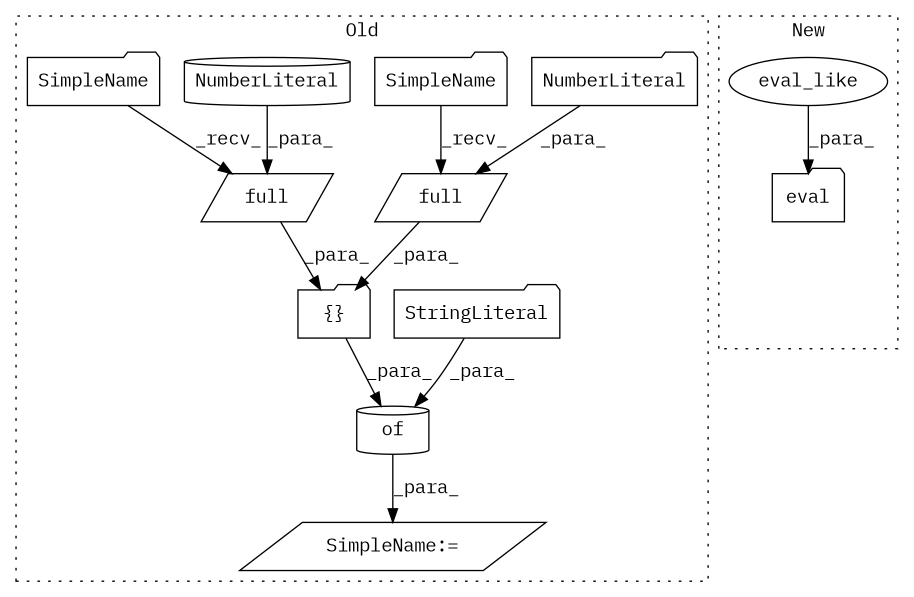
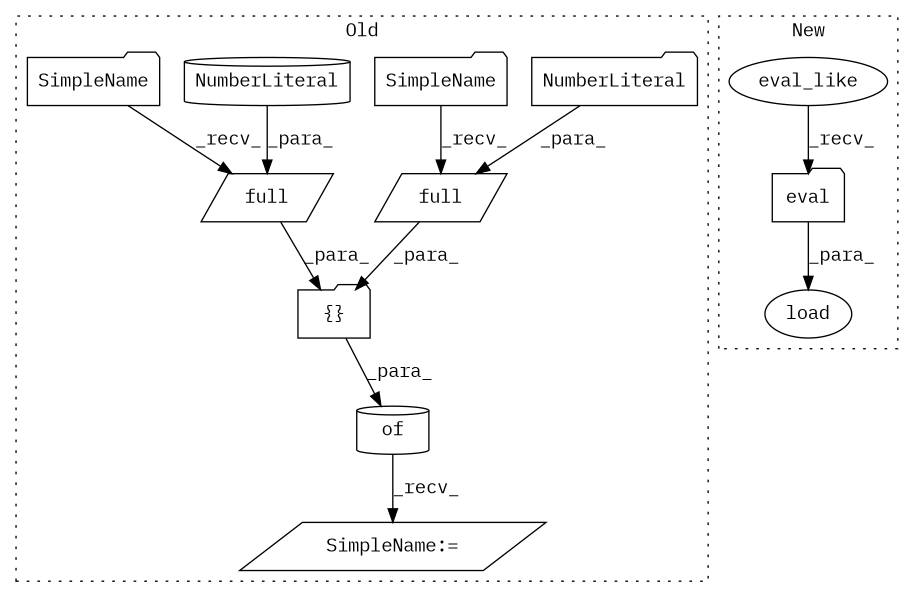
(842, 140) -> (842, 140)
(477, 314) -> none
none -> (808, 314)
(426, 488) -> (426, 488)
